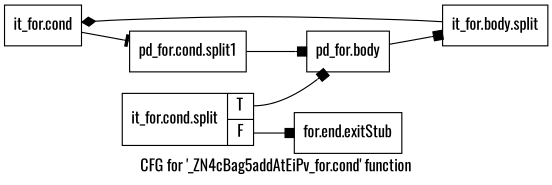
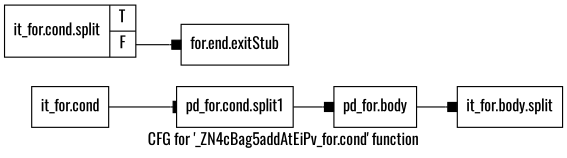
(269, 17) -> none
(287, 98) -> none
